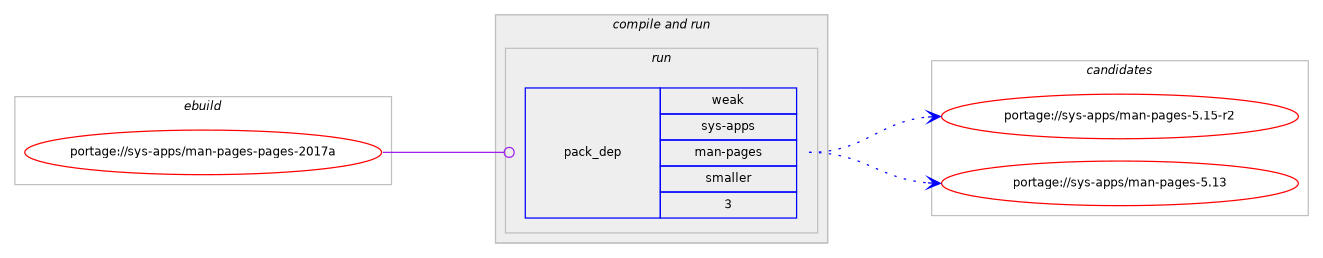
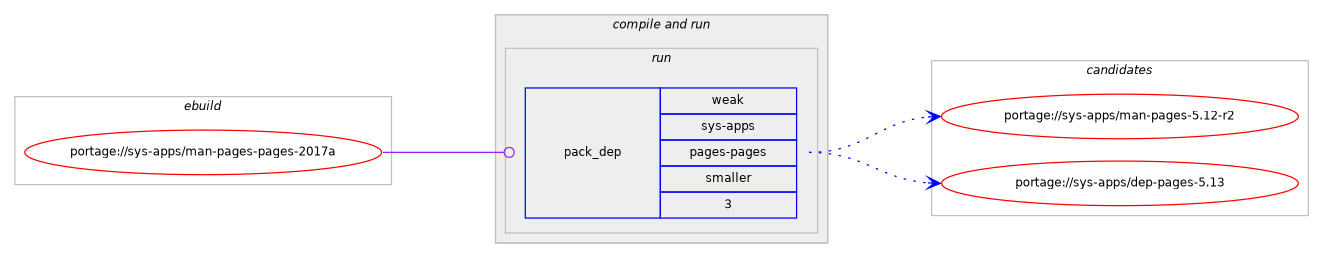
(1120, 116) -> (1120, 116)
(728, 152) -> (728, 152)
(1120, 183) -> (1120, 183)
